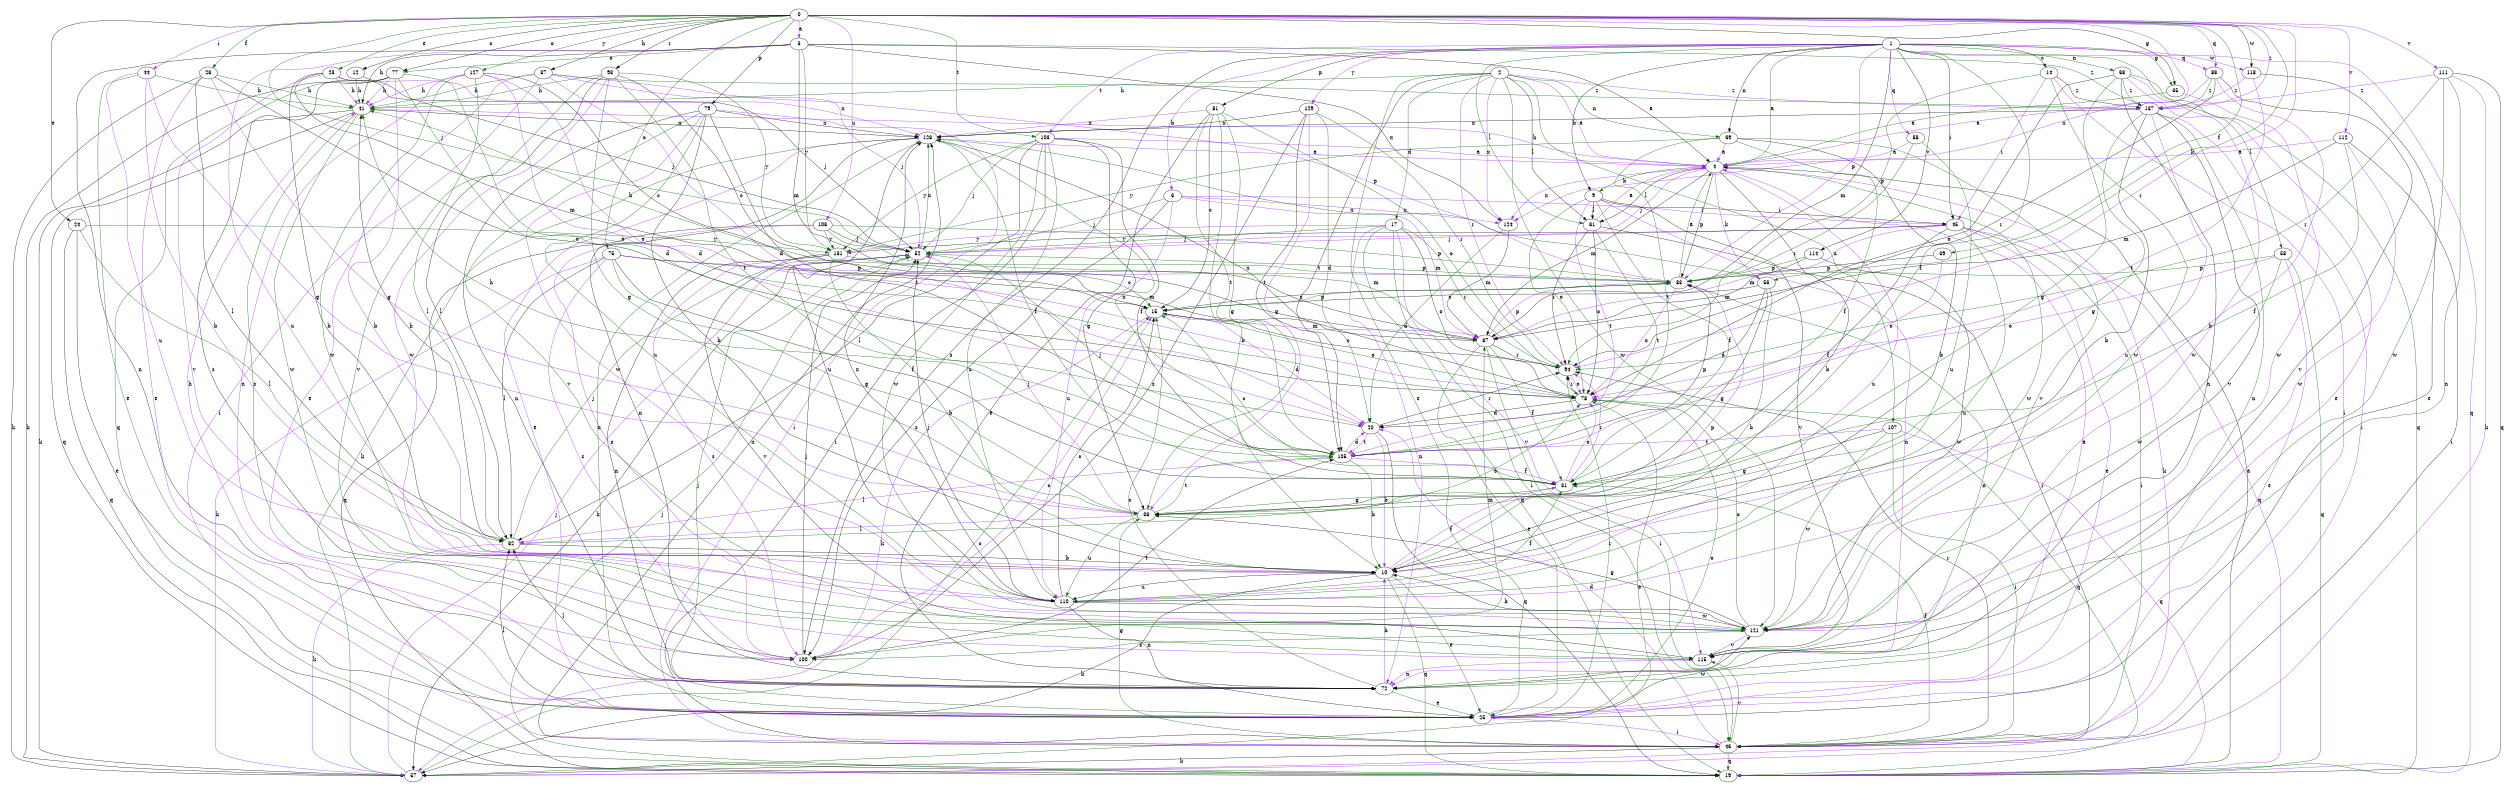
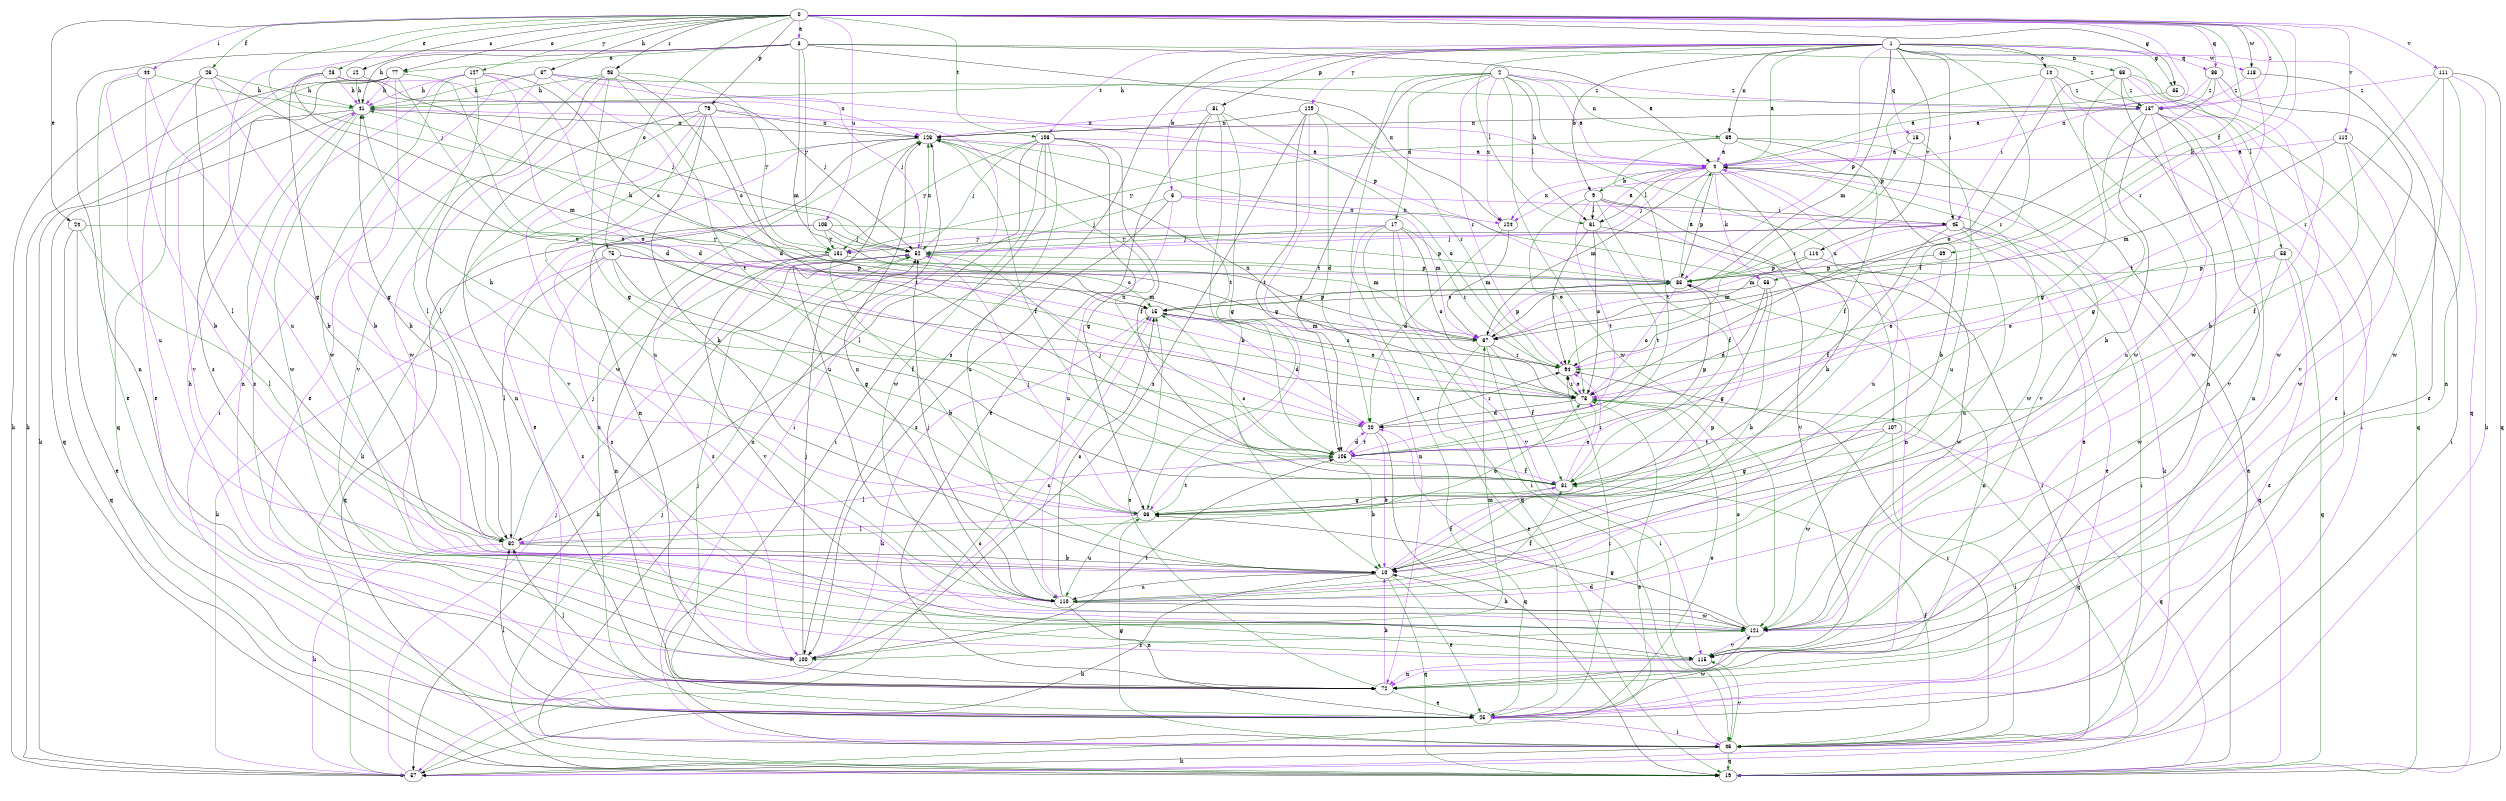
(1916, 138) -> (1916, 138)
(1209, 219) -> none
